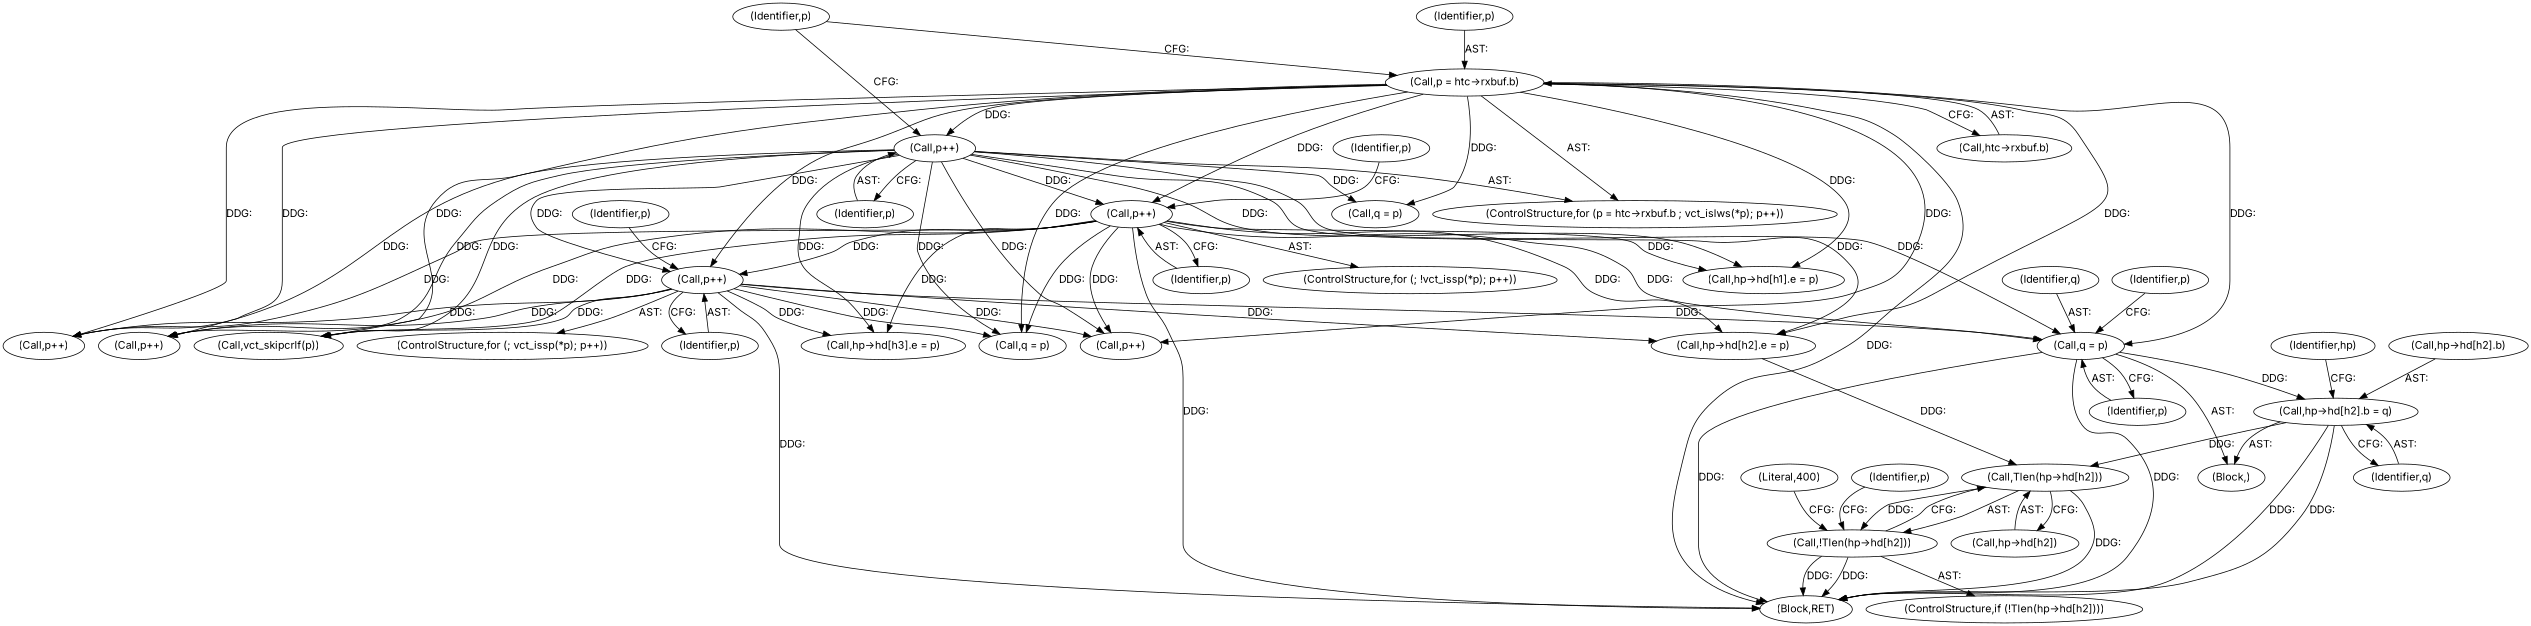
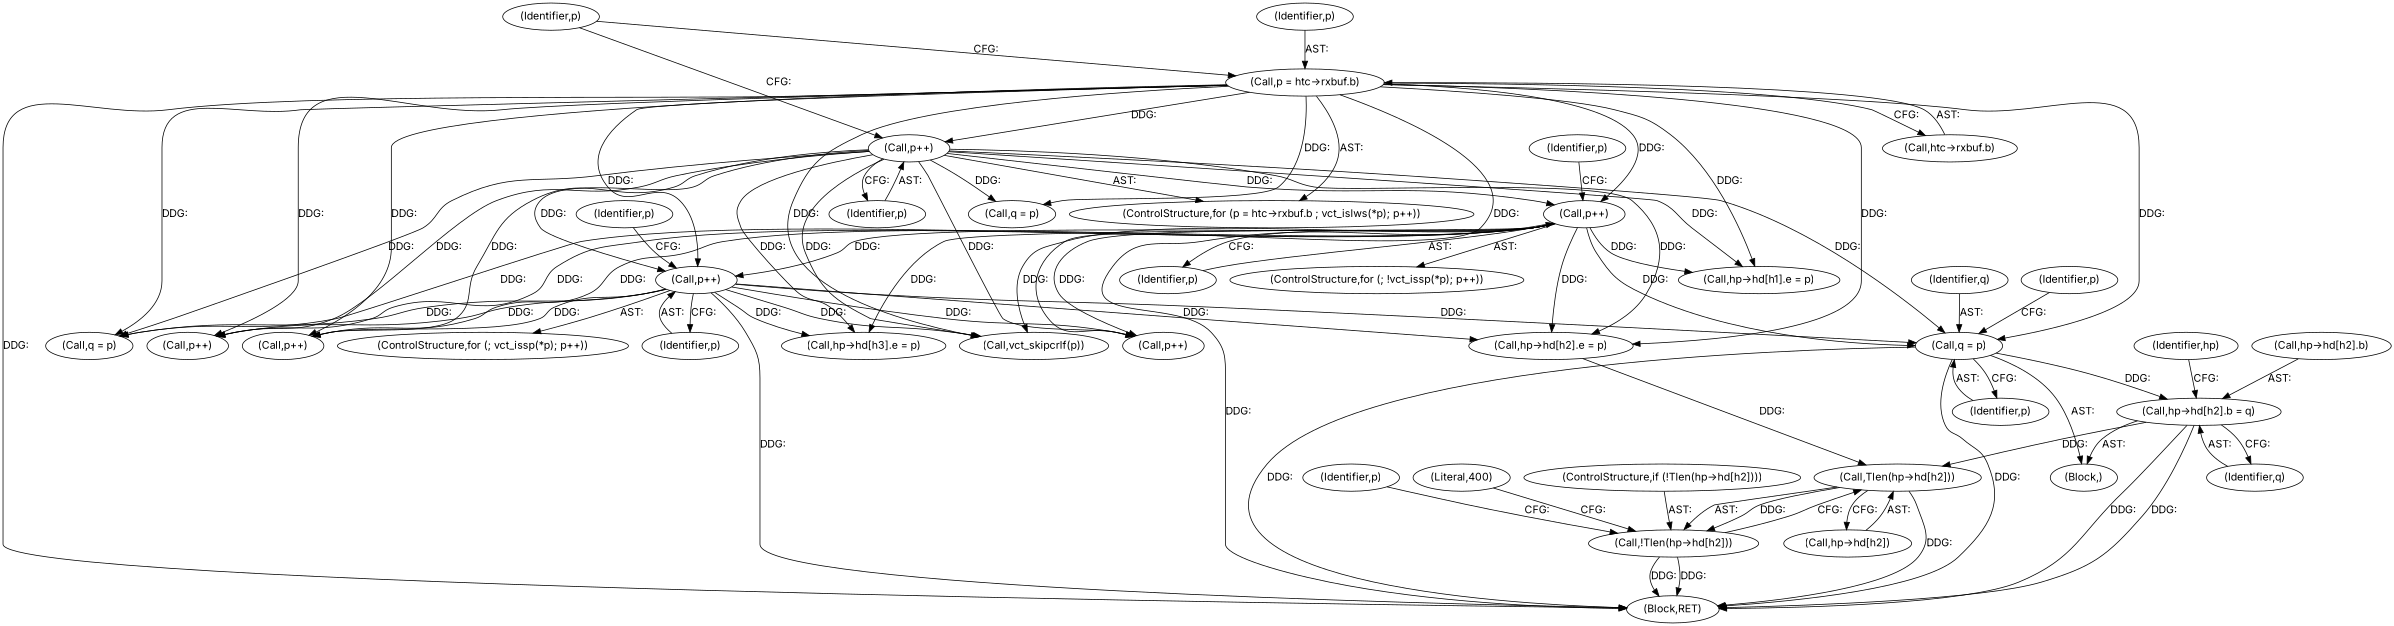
(1924, 575) -> (1667, 507)
